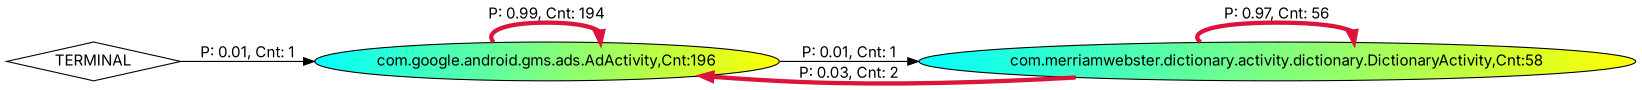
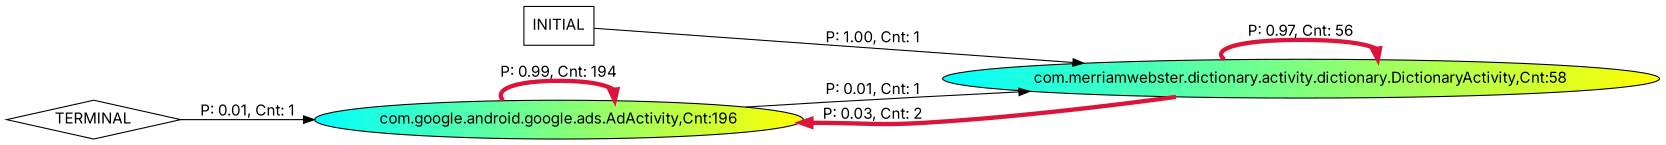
none -> (559, 26)
(547, 61) -> (559, 120)
